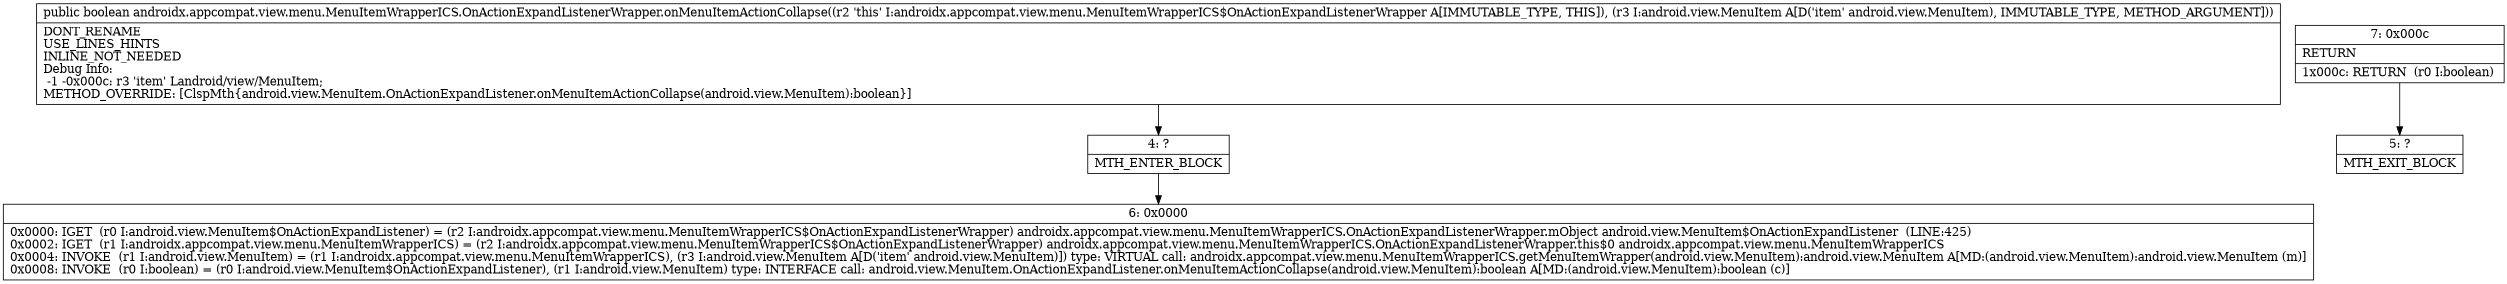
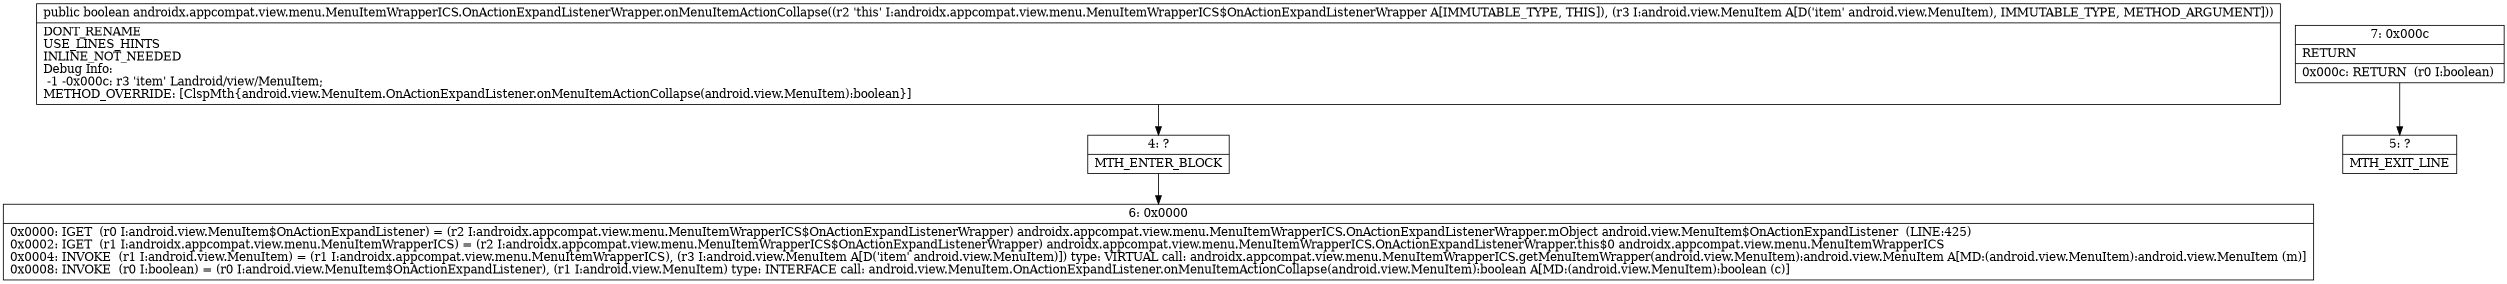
(2400, 73) -> (2400, 73)
(2400, 163) -> (2400, 163)
